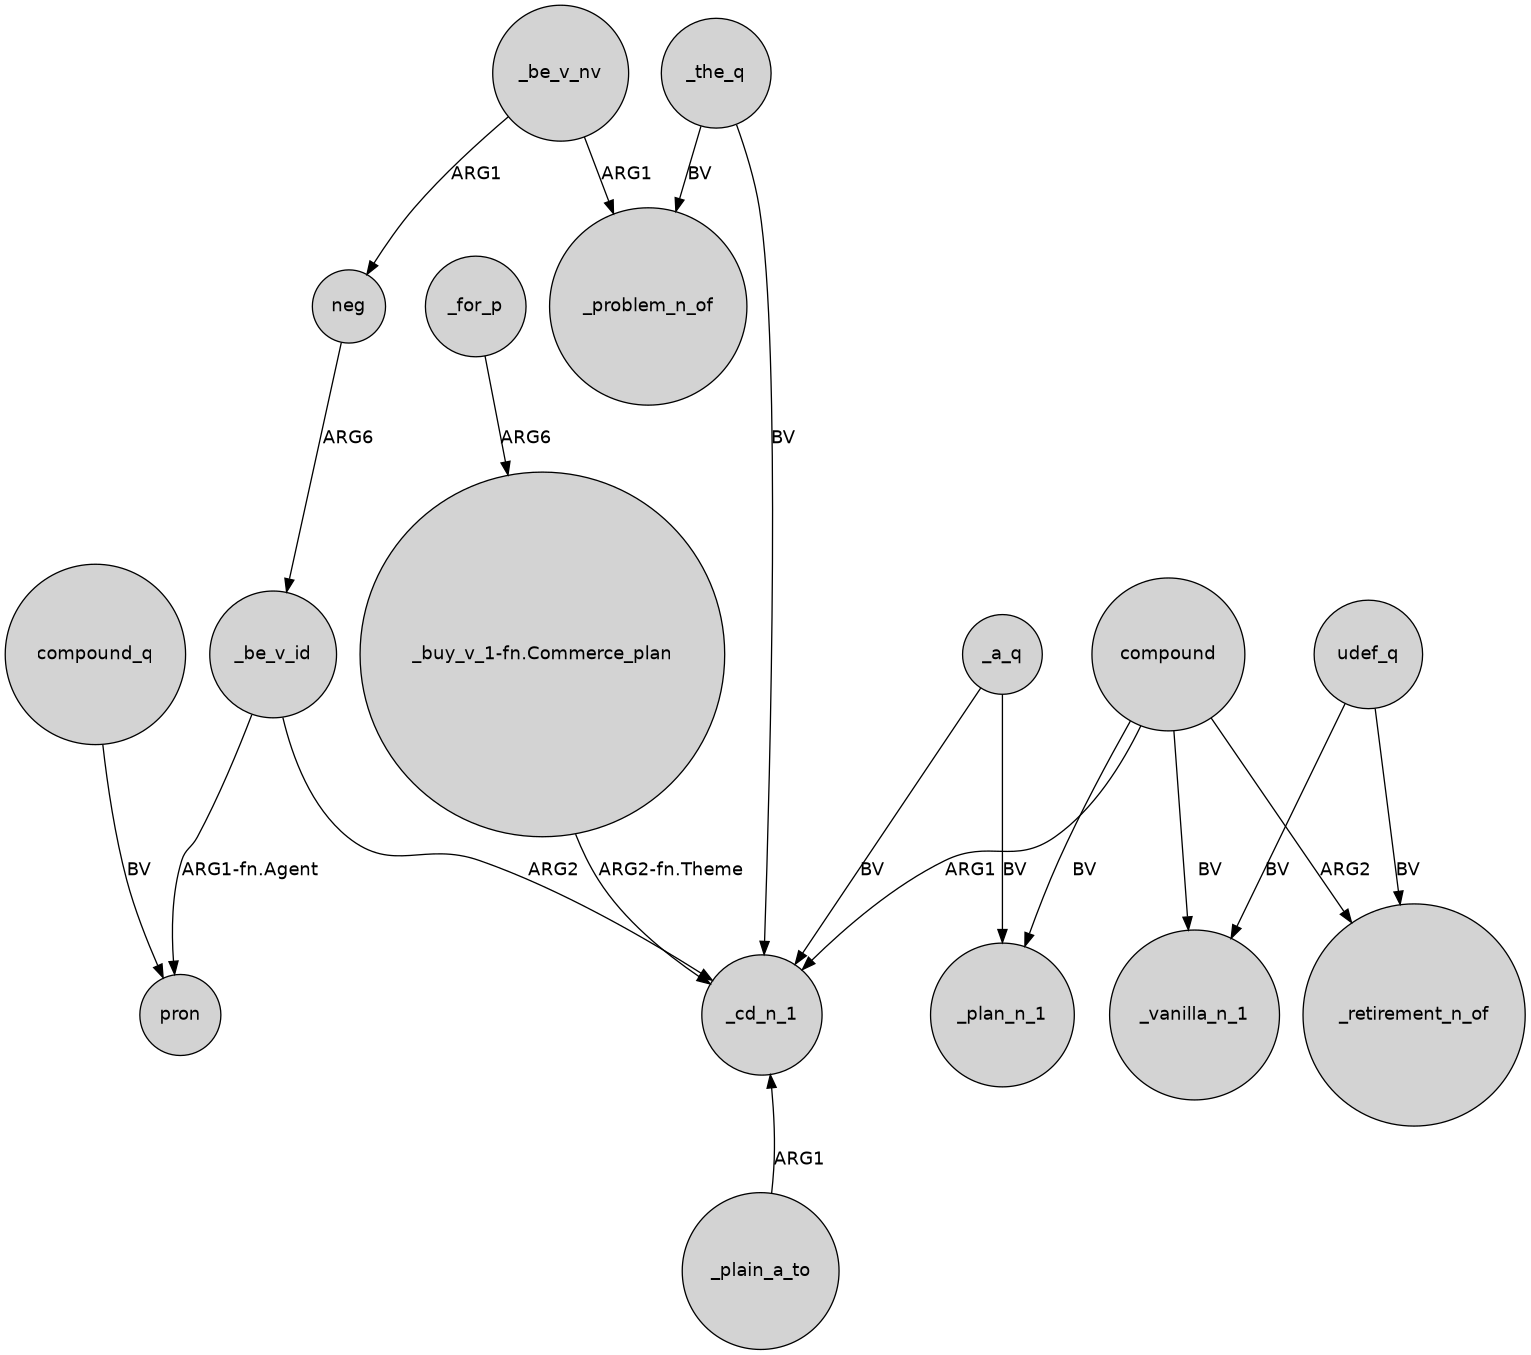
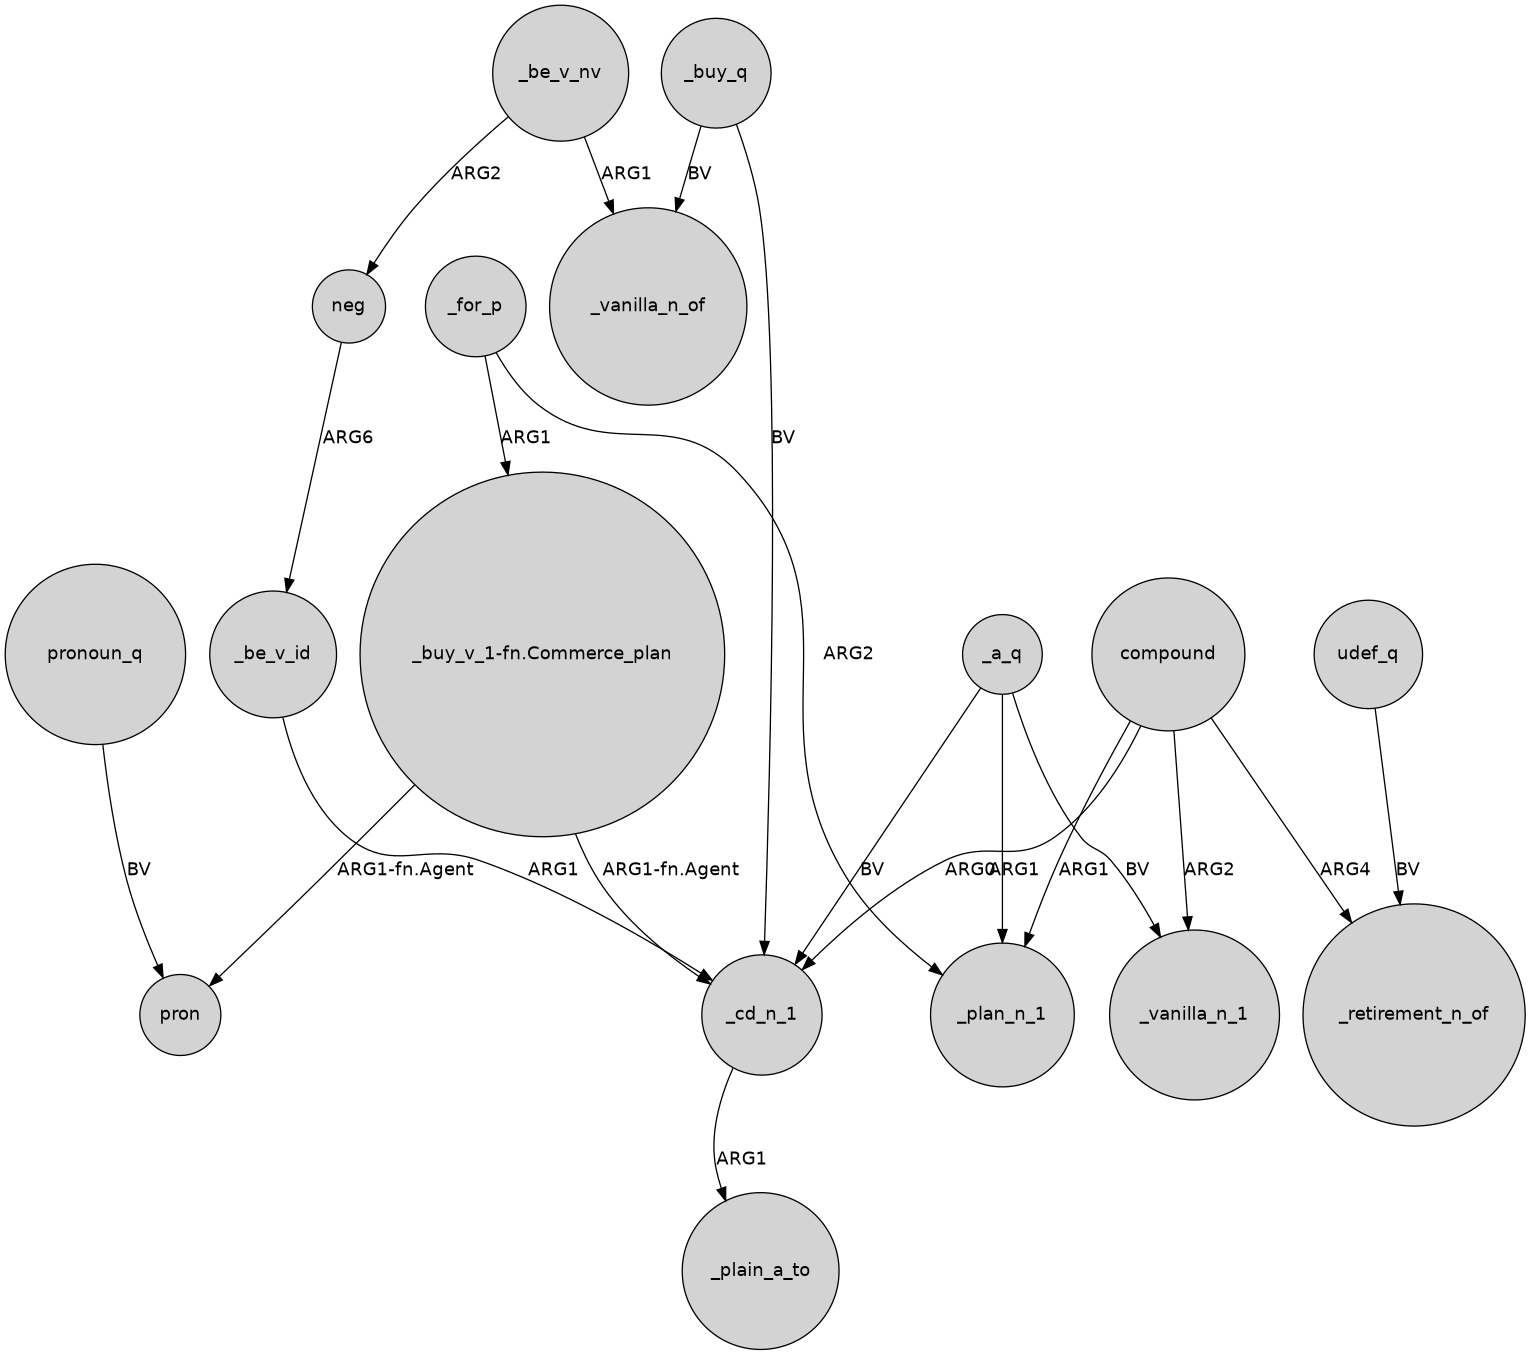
(716, 73) -> (716, 73)
(477, 174) -> (477, 174)
(648, 306) -> (648, 306)
(527, 438) -> (527, 438)
none -> (798, 591)
(95, 654) -> (95, 654)
(1291, 815) -> (1065, 813)
(198, 835) -> (318, 881)
(554, 870) -> (554, 870)
(671, 870) -> (671, 870)
(971, 870) -> (971, 870)
(1015, 870) -> (1015, 870)
(1085, 870) -> (1085, 870)
(1210, 870) -> (1210, 870)
(1346, 870) -> (1346, 870)
(774, 1141) -> (715, 1127)
